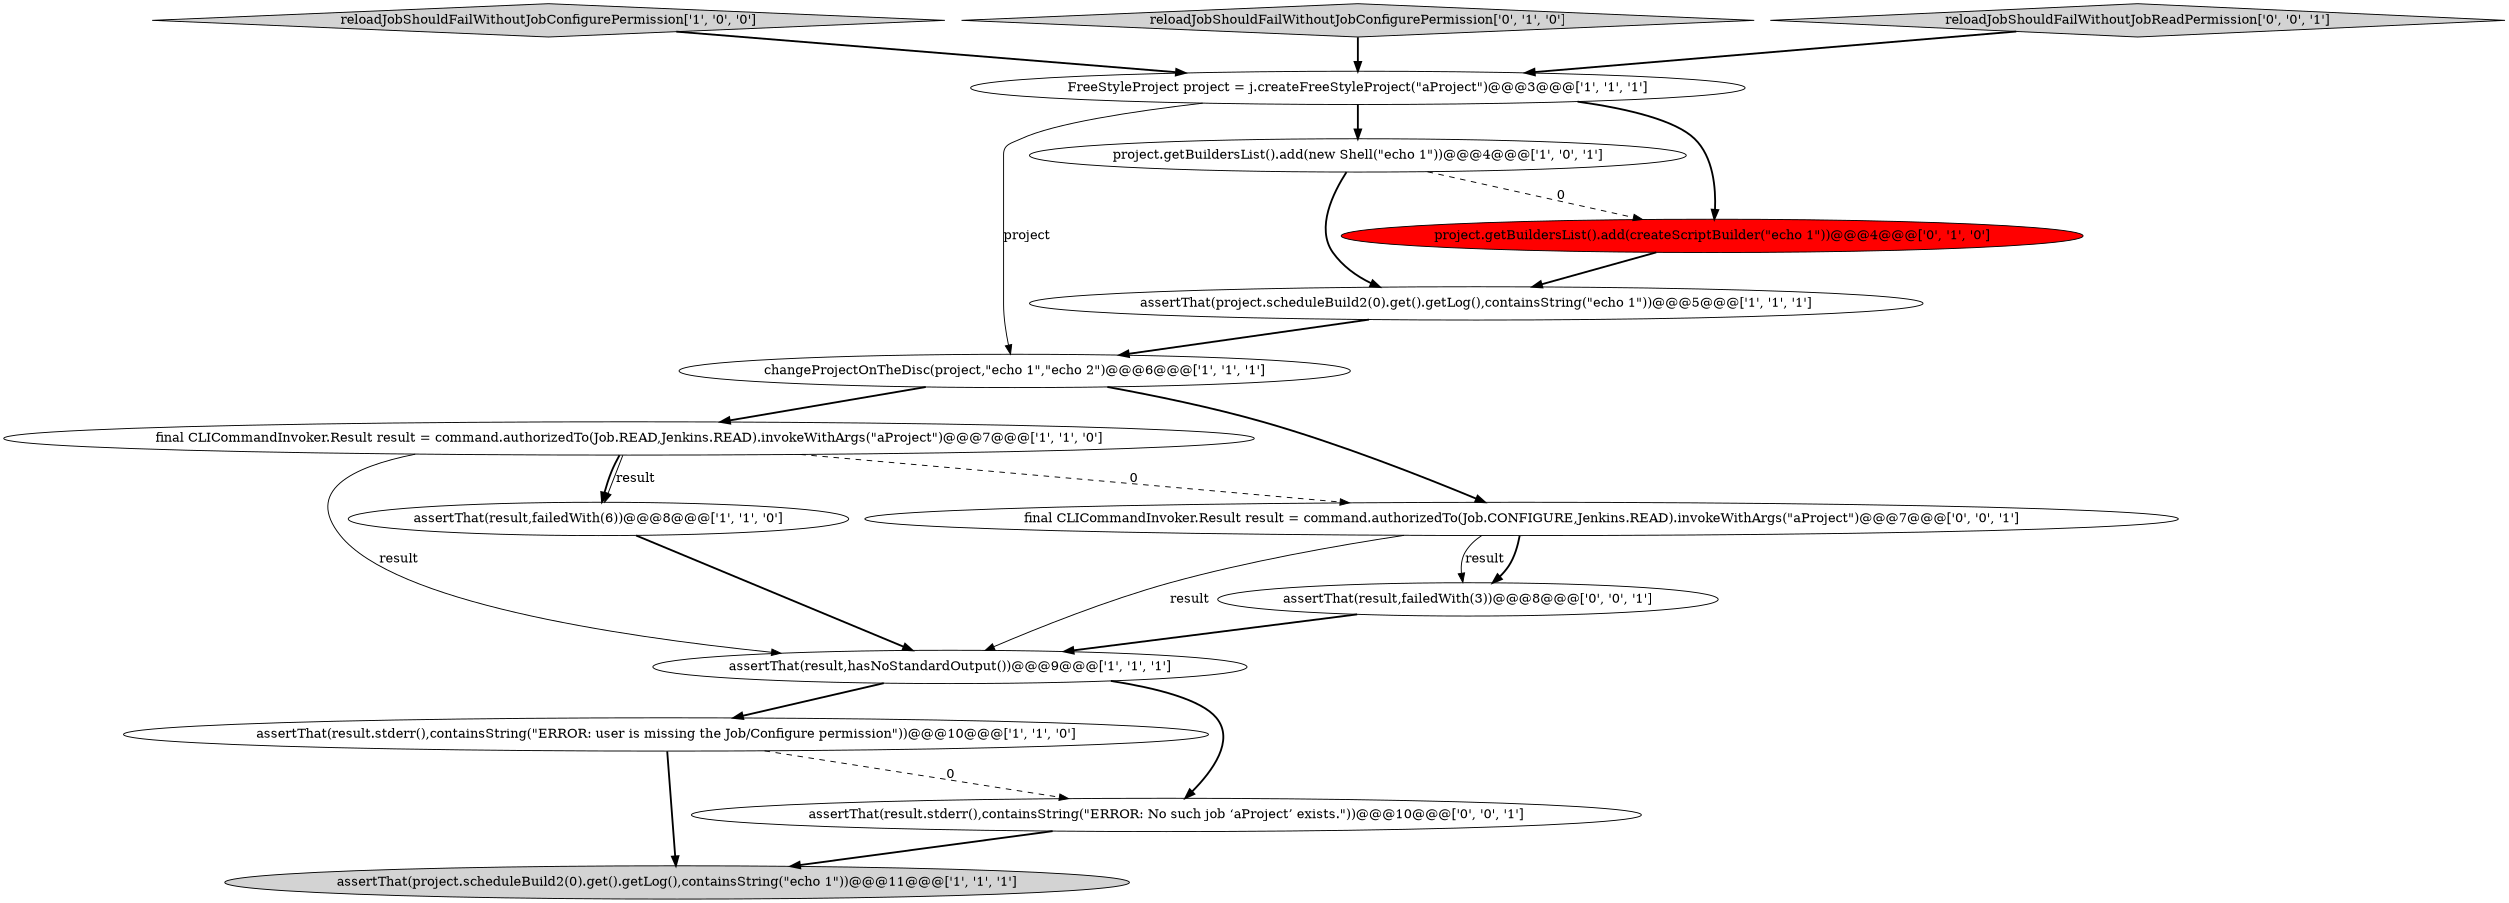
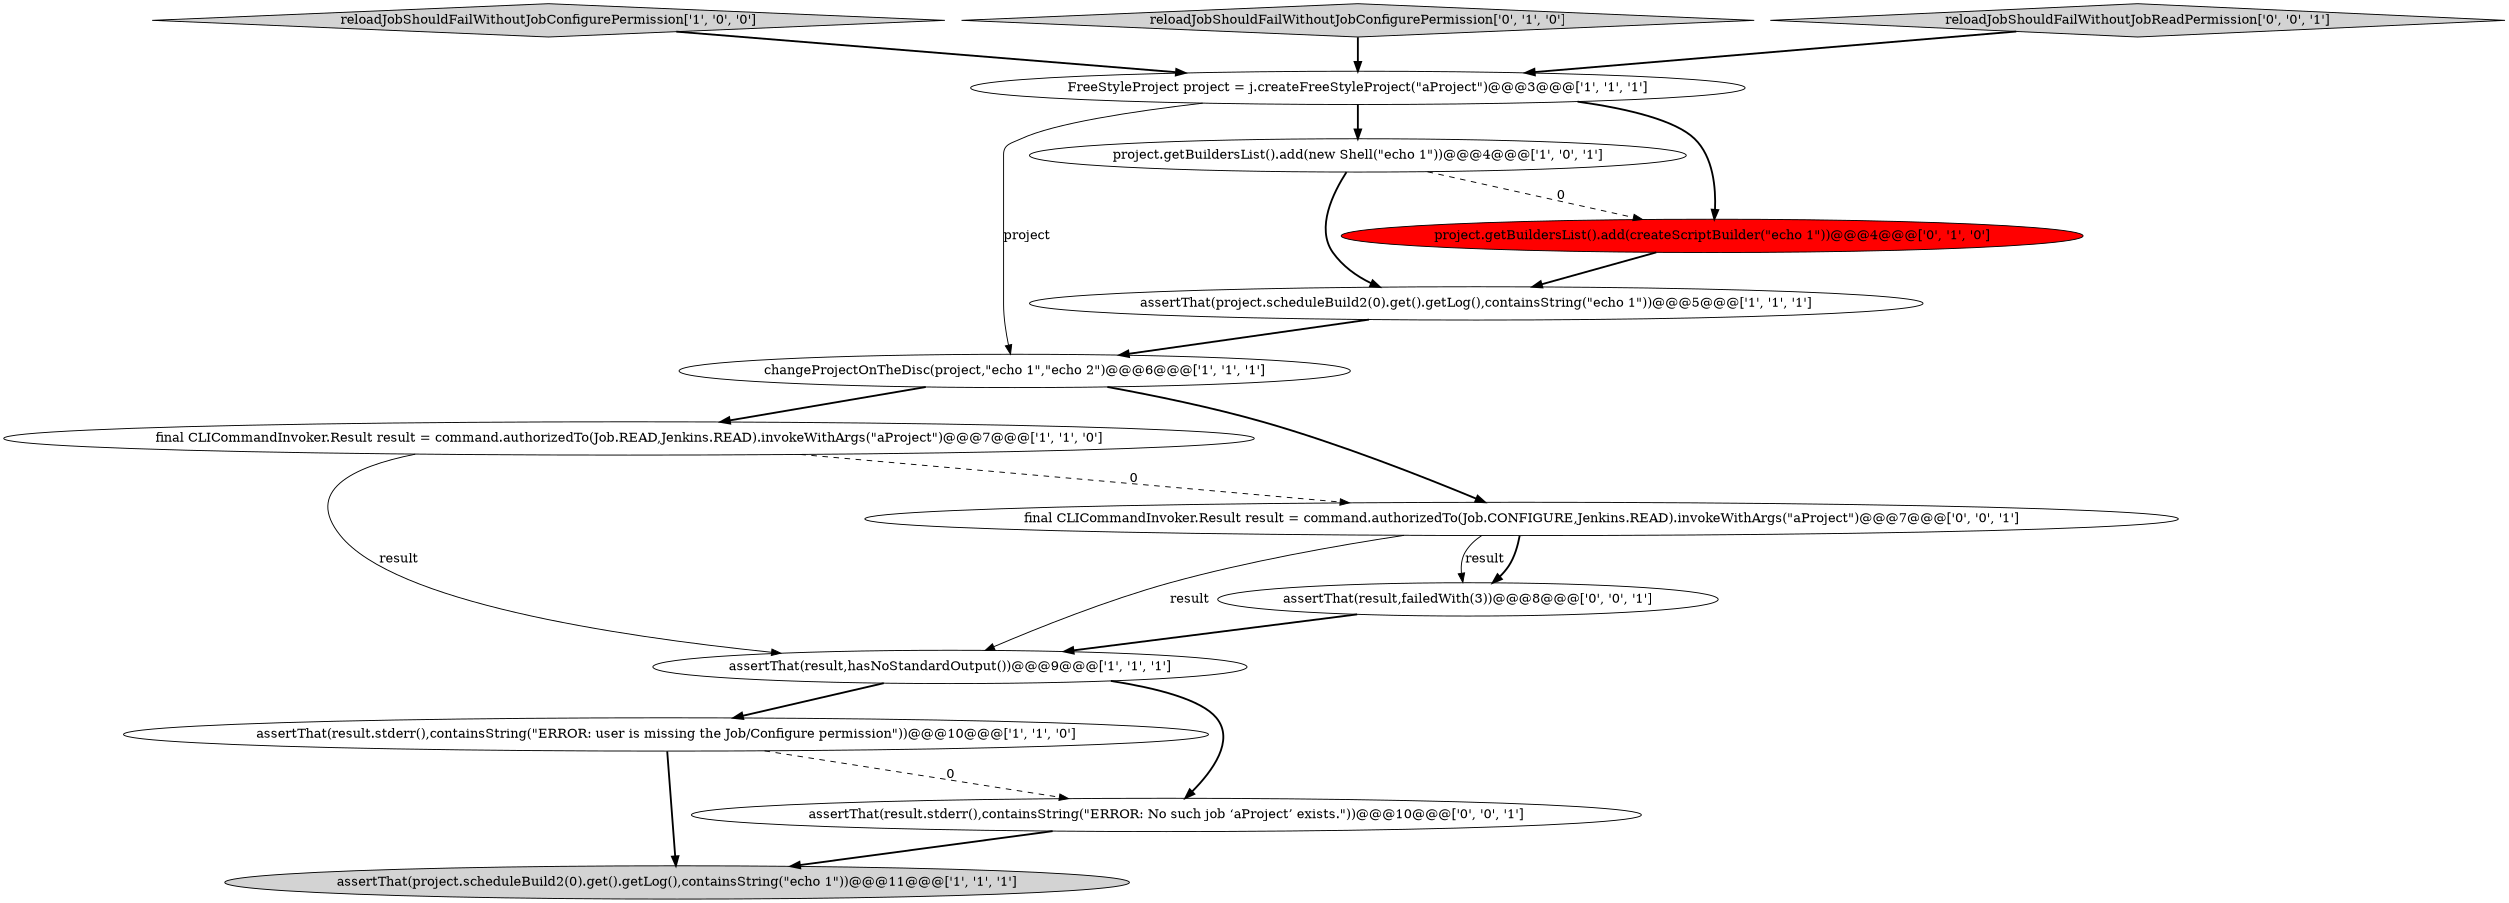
(598, 519) -> none
